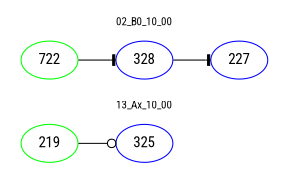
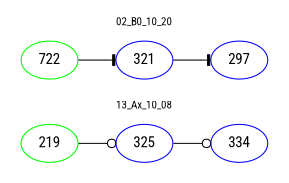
(144, 23) -> (144, 23)
(144, 60) -> (144, 60)
(239, 60) -> (239, 60)
(144, 106) -> (144, 106)
none -> (239, 143)
